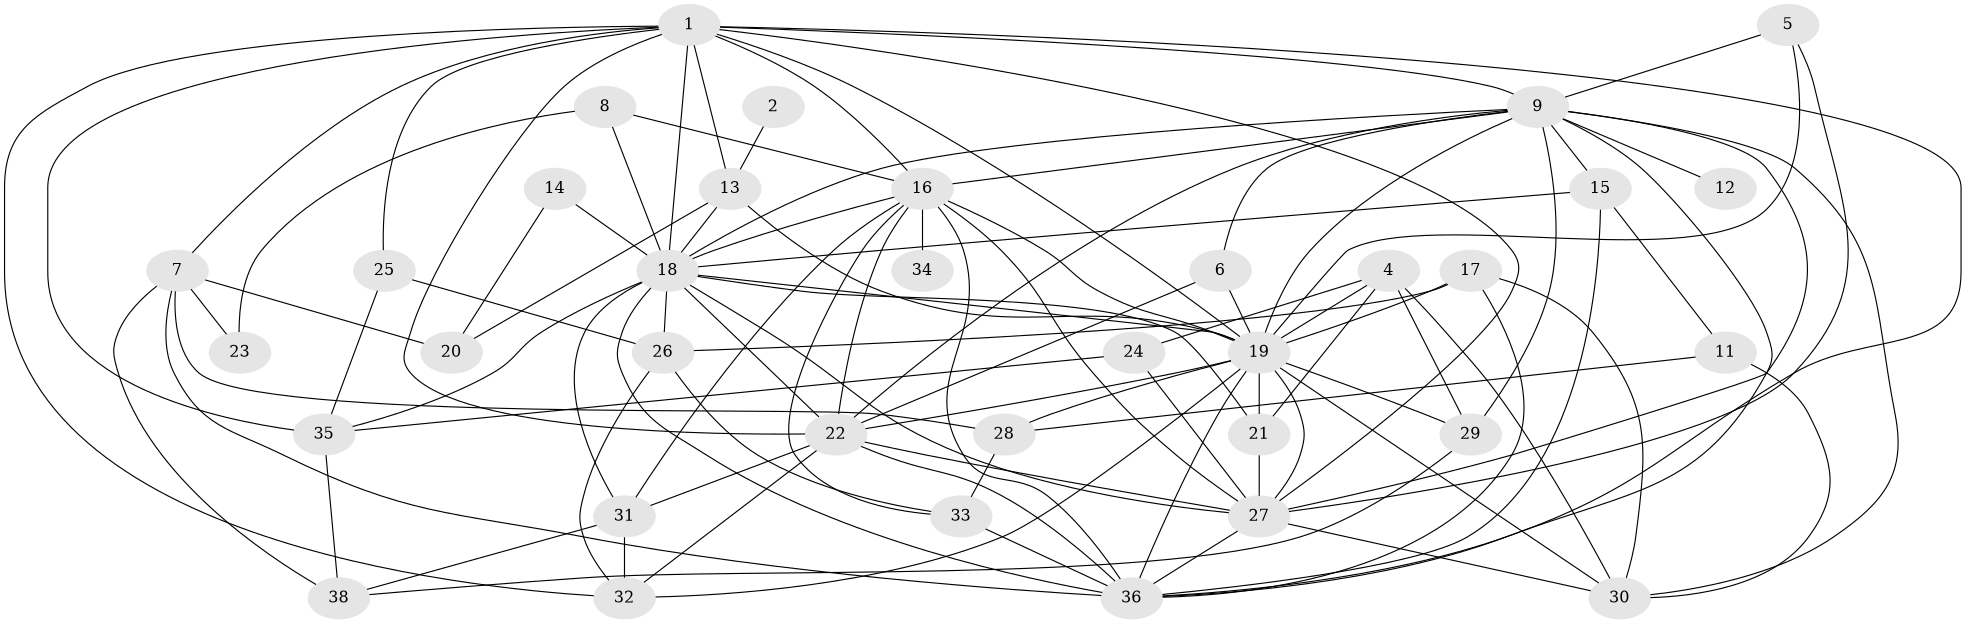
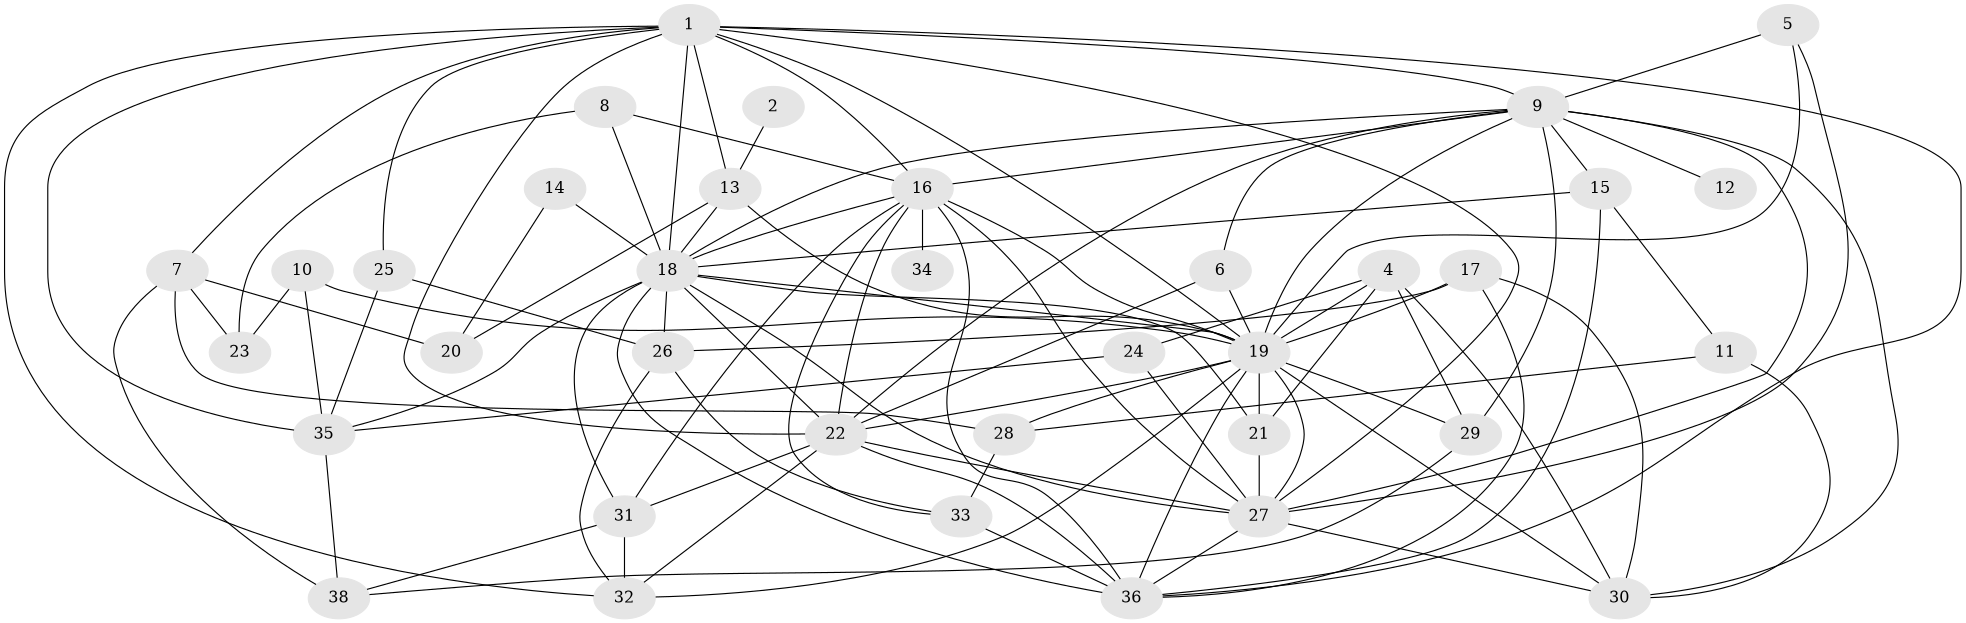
none -> (303, 271)
(1653, 485) -> none
(550, 531) -> none
